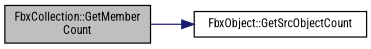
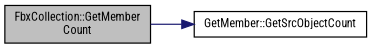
(280, 24) -> (280, 24)
